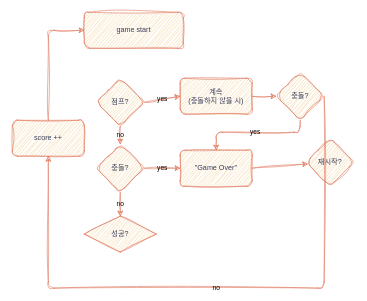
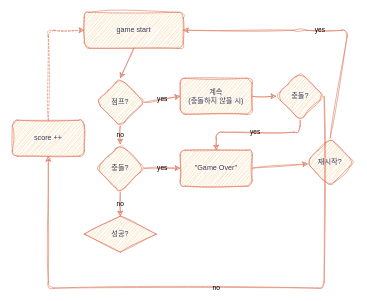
none -> (326, 30)
none -> (128, 61)
(48, 76) -> (48, 76)
